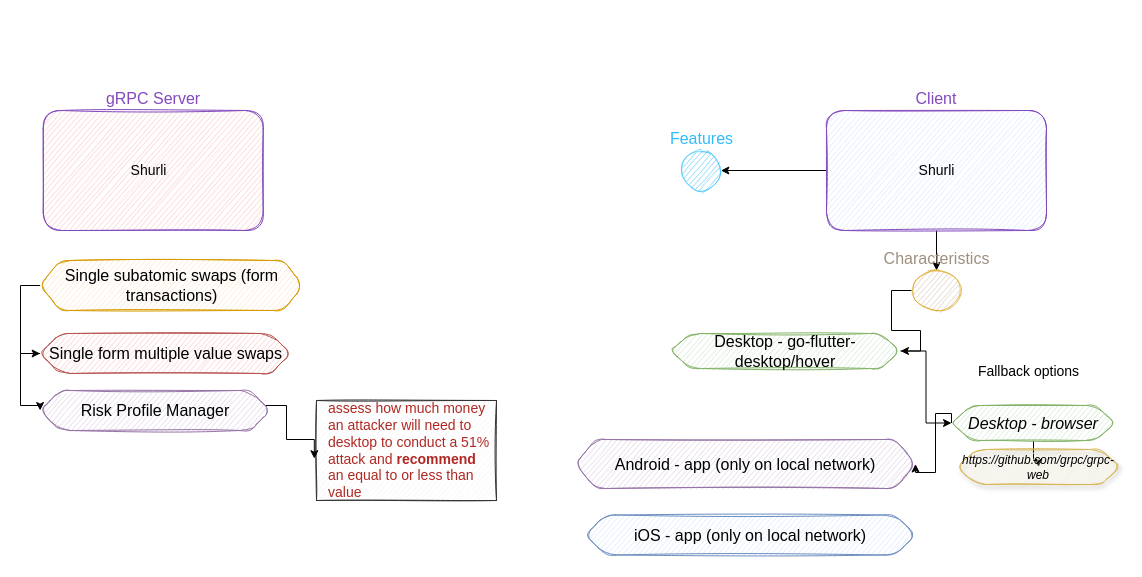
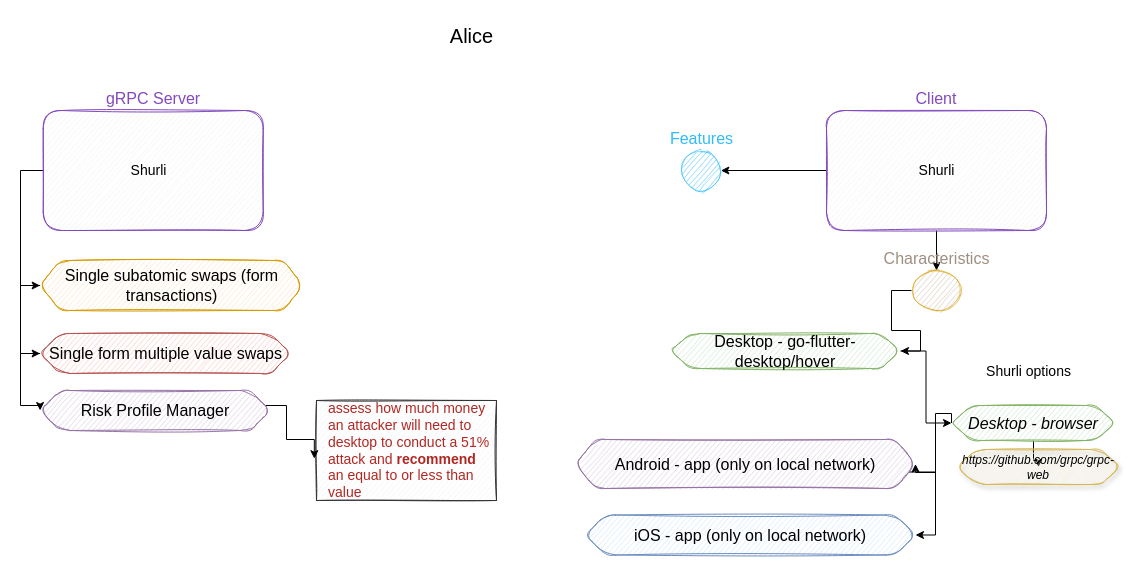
none -> (472, 36)
(153, 171) -> (153, 171)
(937, 171) -> (937, 171)
none -> (21, 216)
(1029, 372) -> (1029, 372)
none -> (936, 510)
